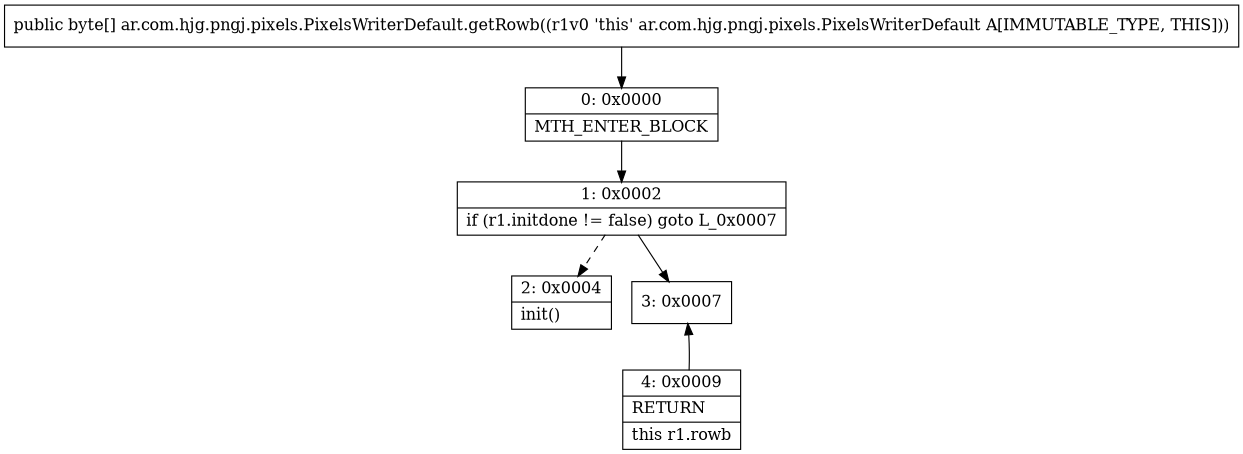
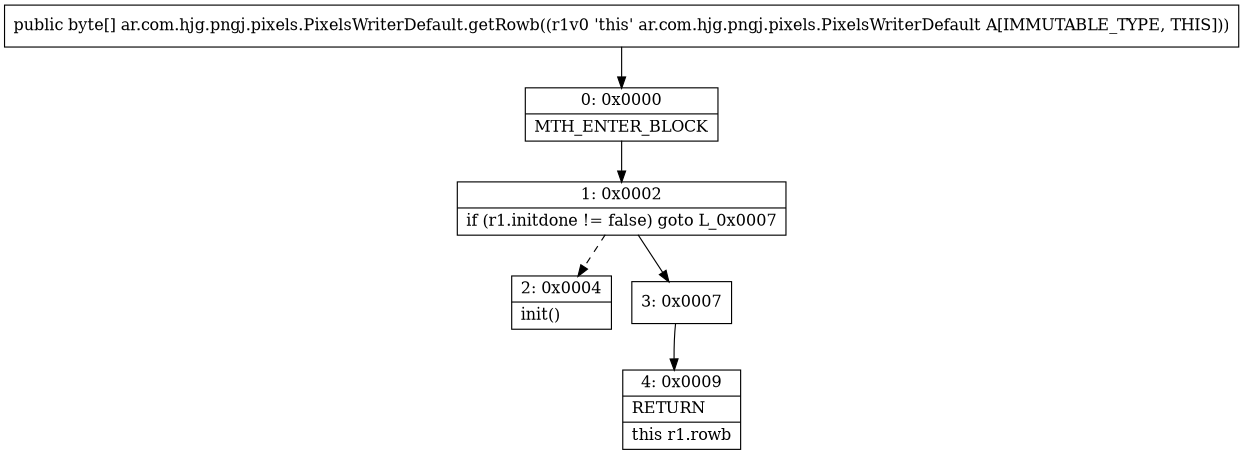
(689, 353) -> (674, 341)
